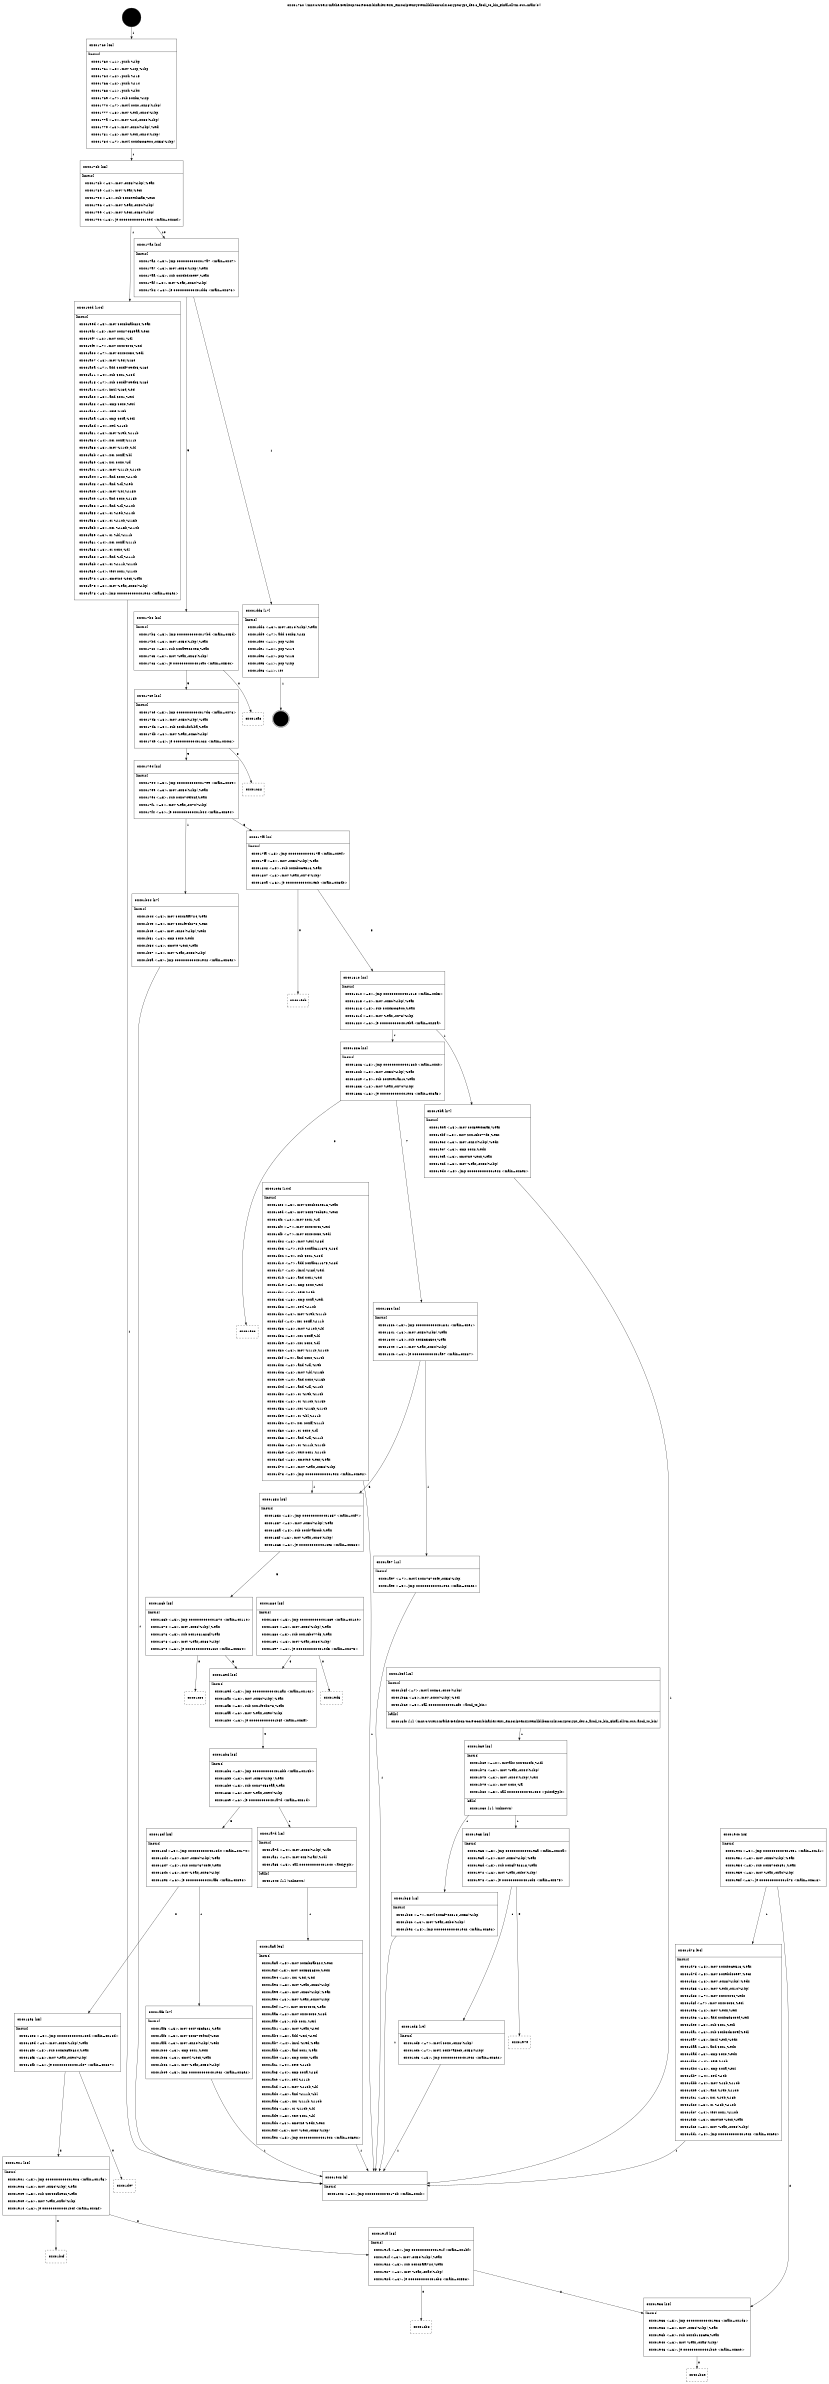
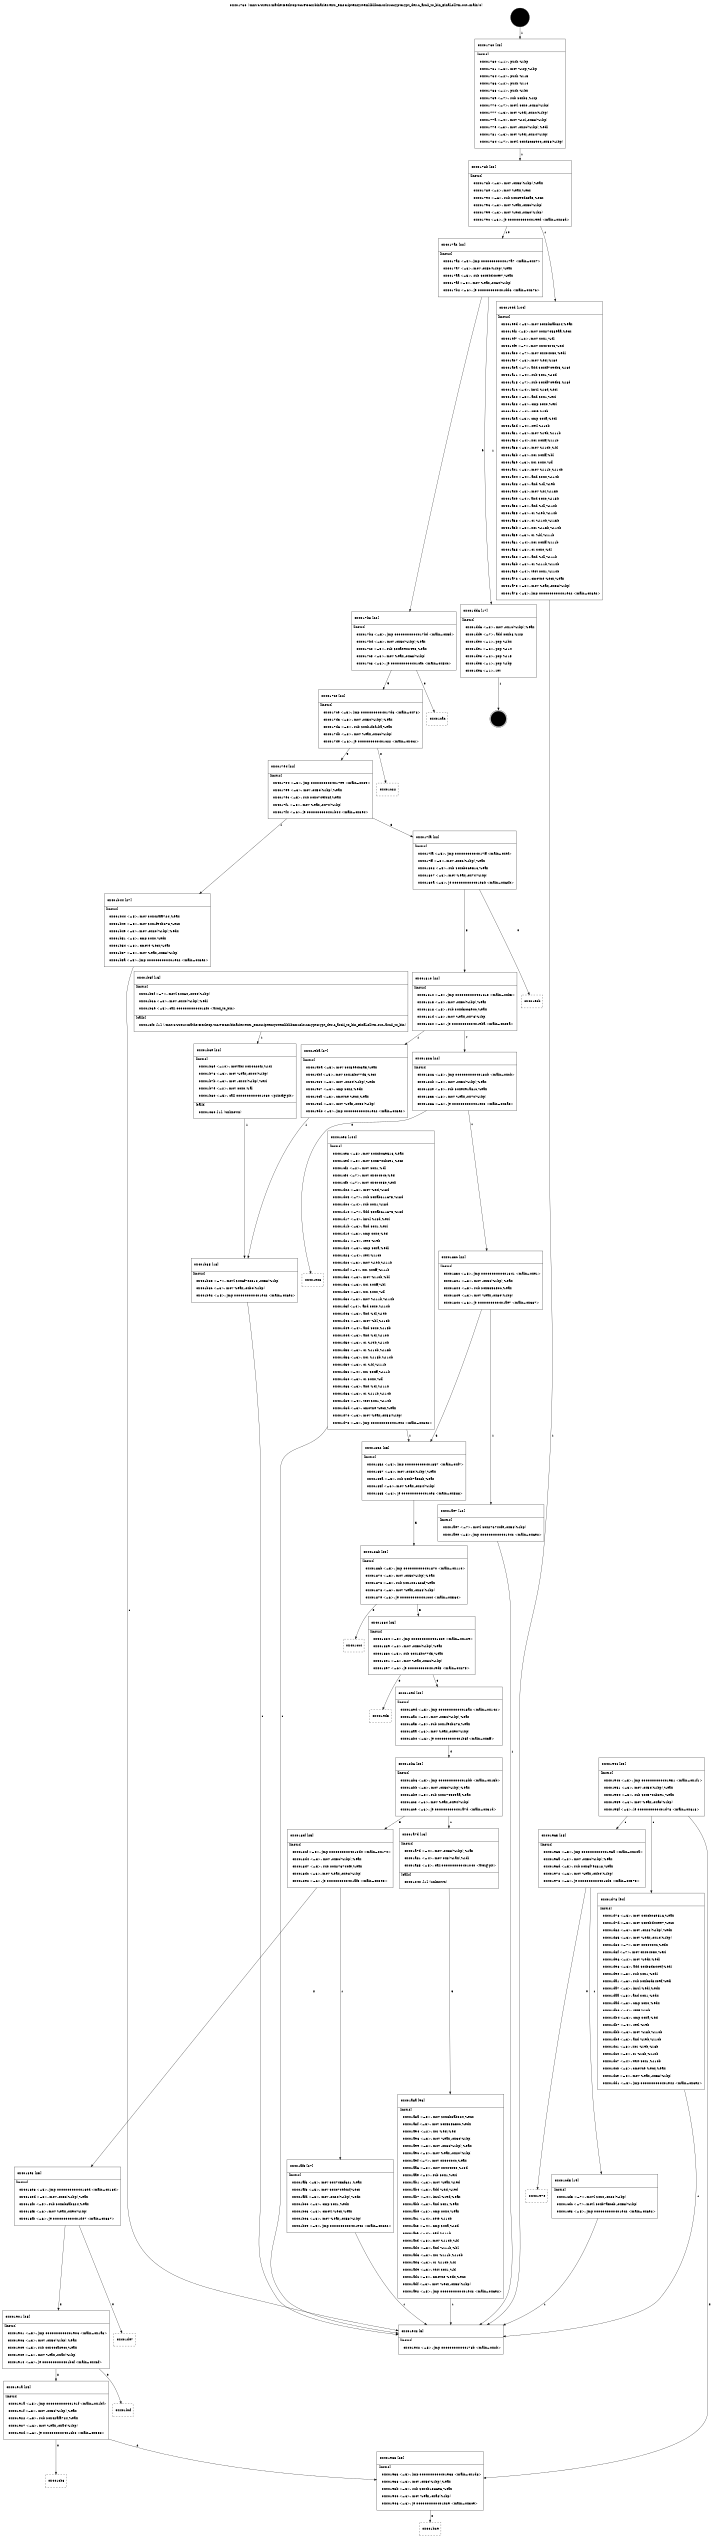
(230, 1661) -> (418, 1609)
(669, 1740) -> (270, 1183)
(516, 1821) -> (623, 1822)
(310, 1914) -> (452, 1992)
